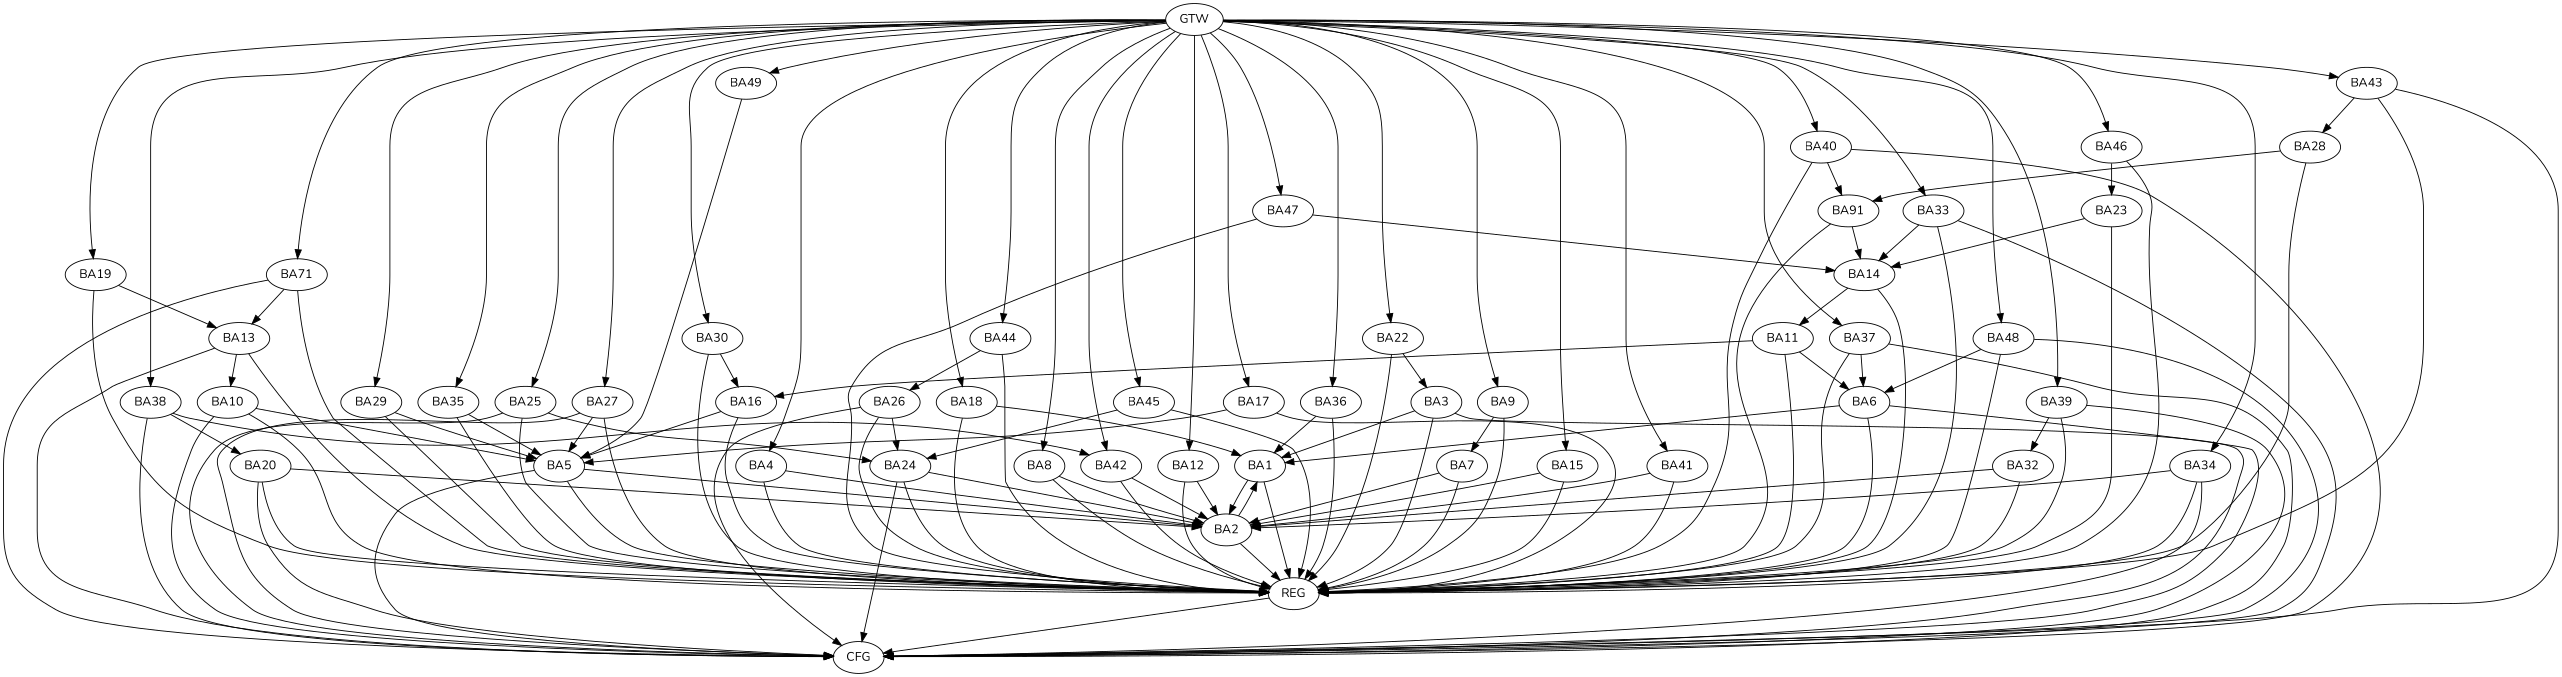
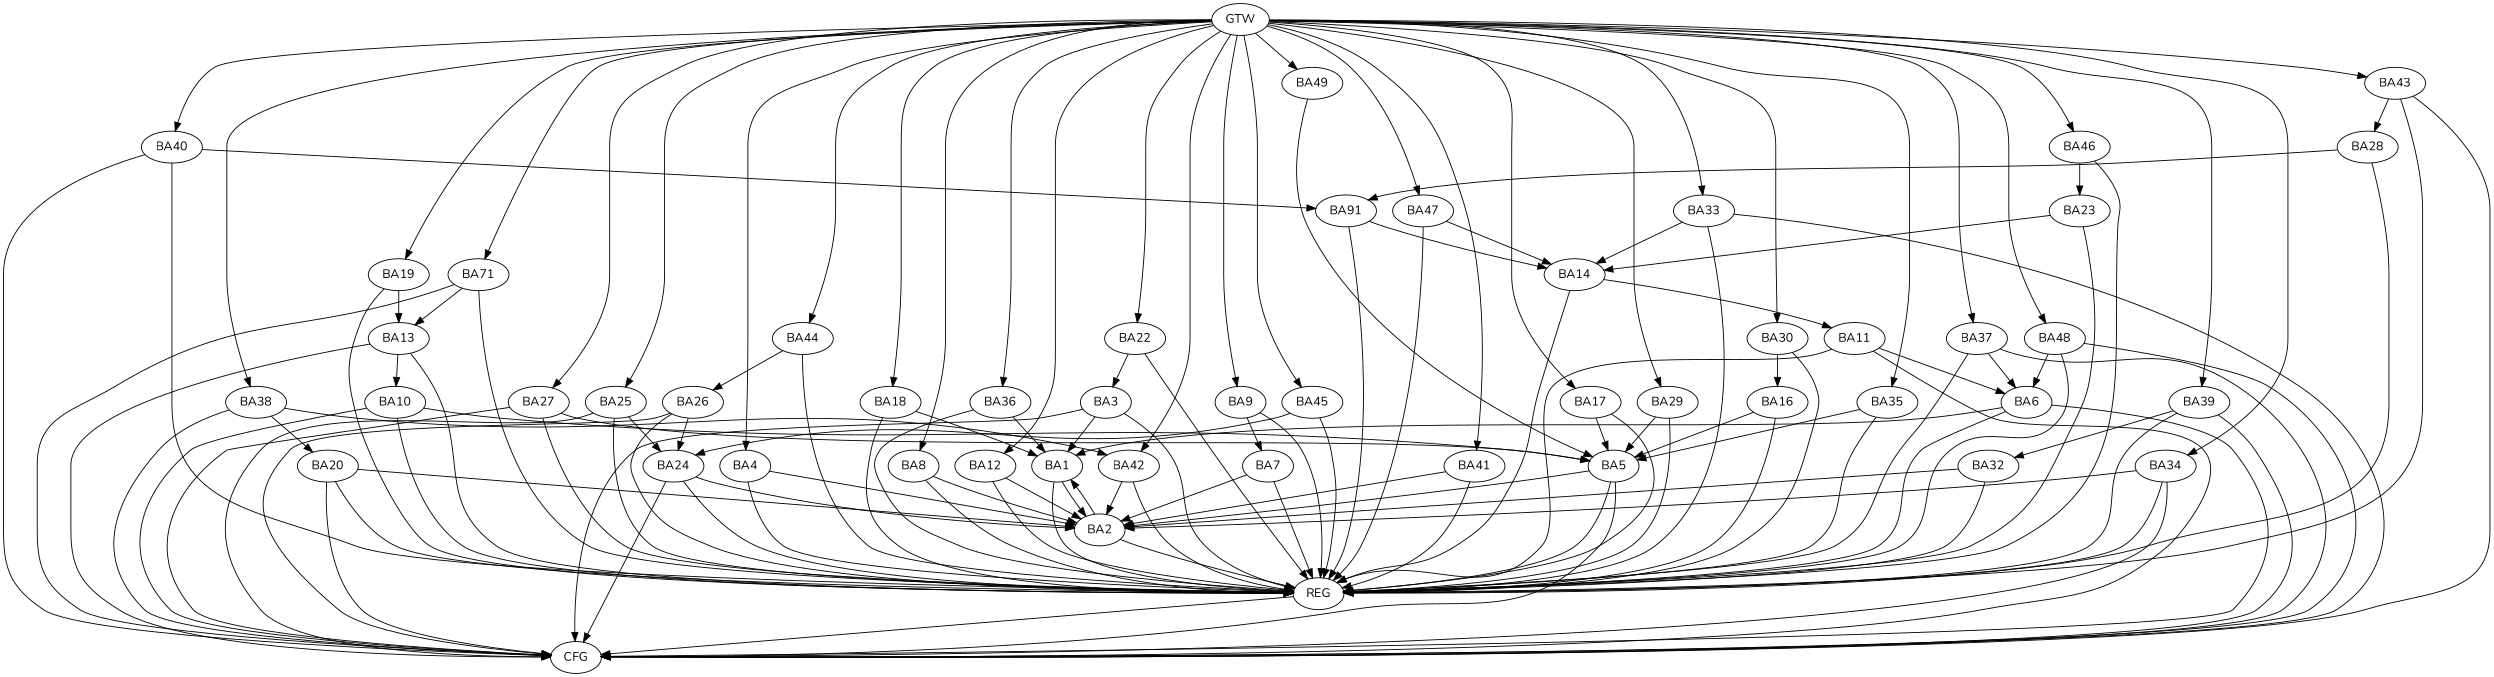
(1268, 363) -> (1781, 631)
(1568, 466) -> none
